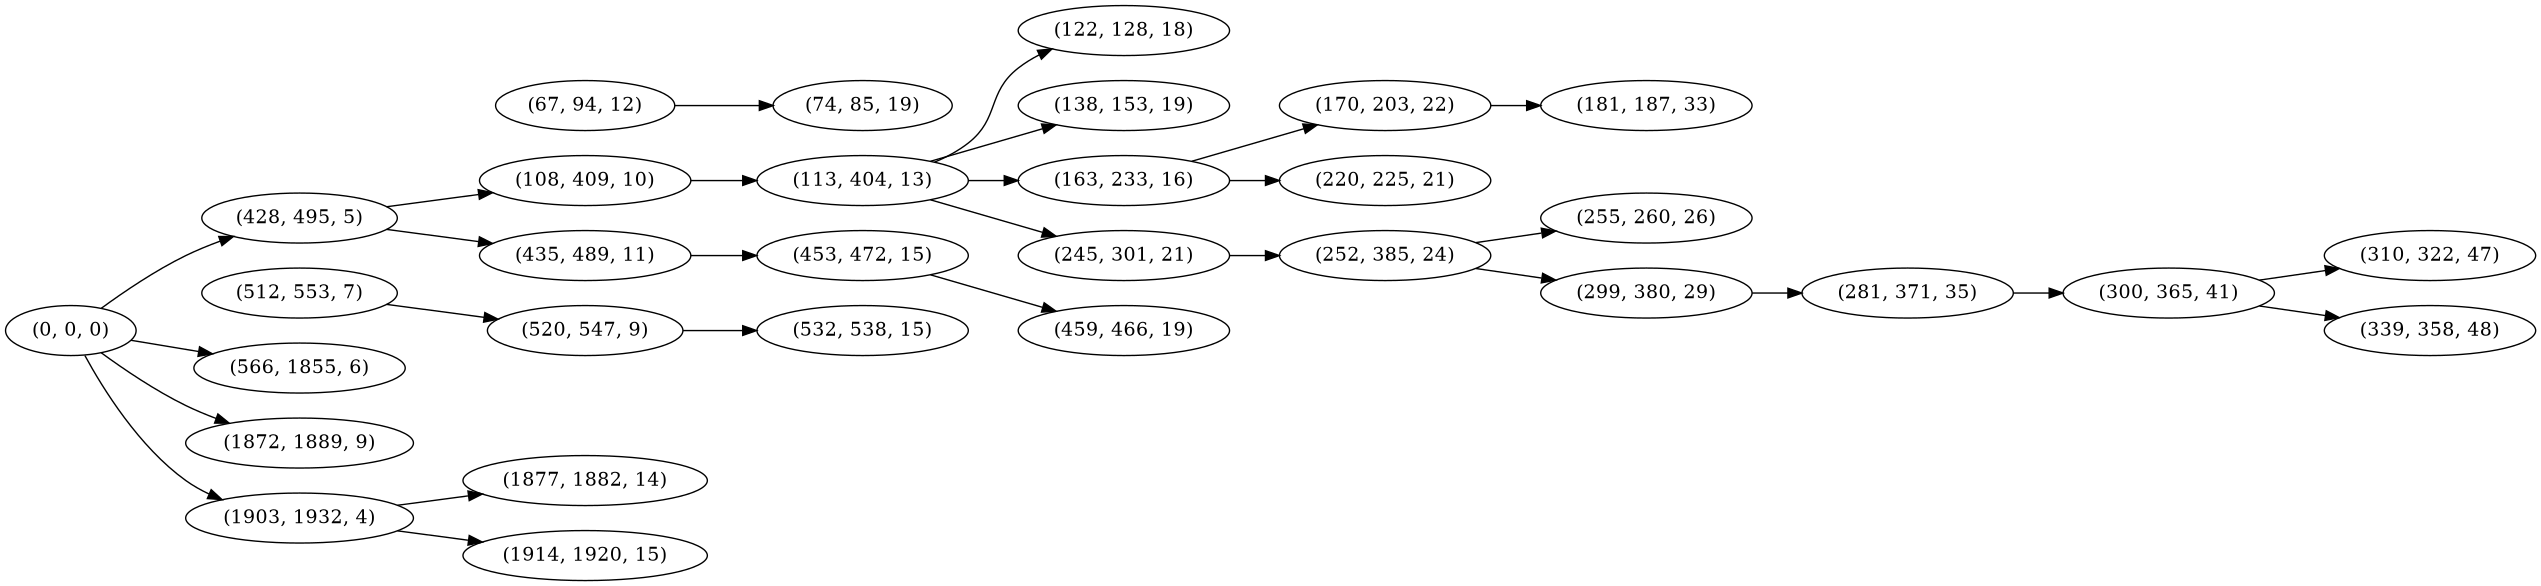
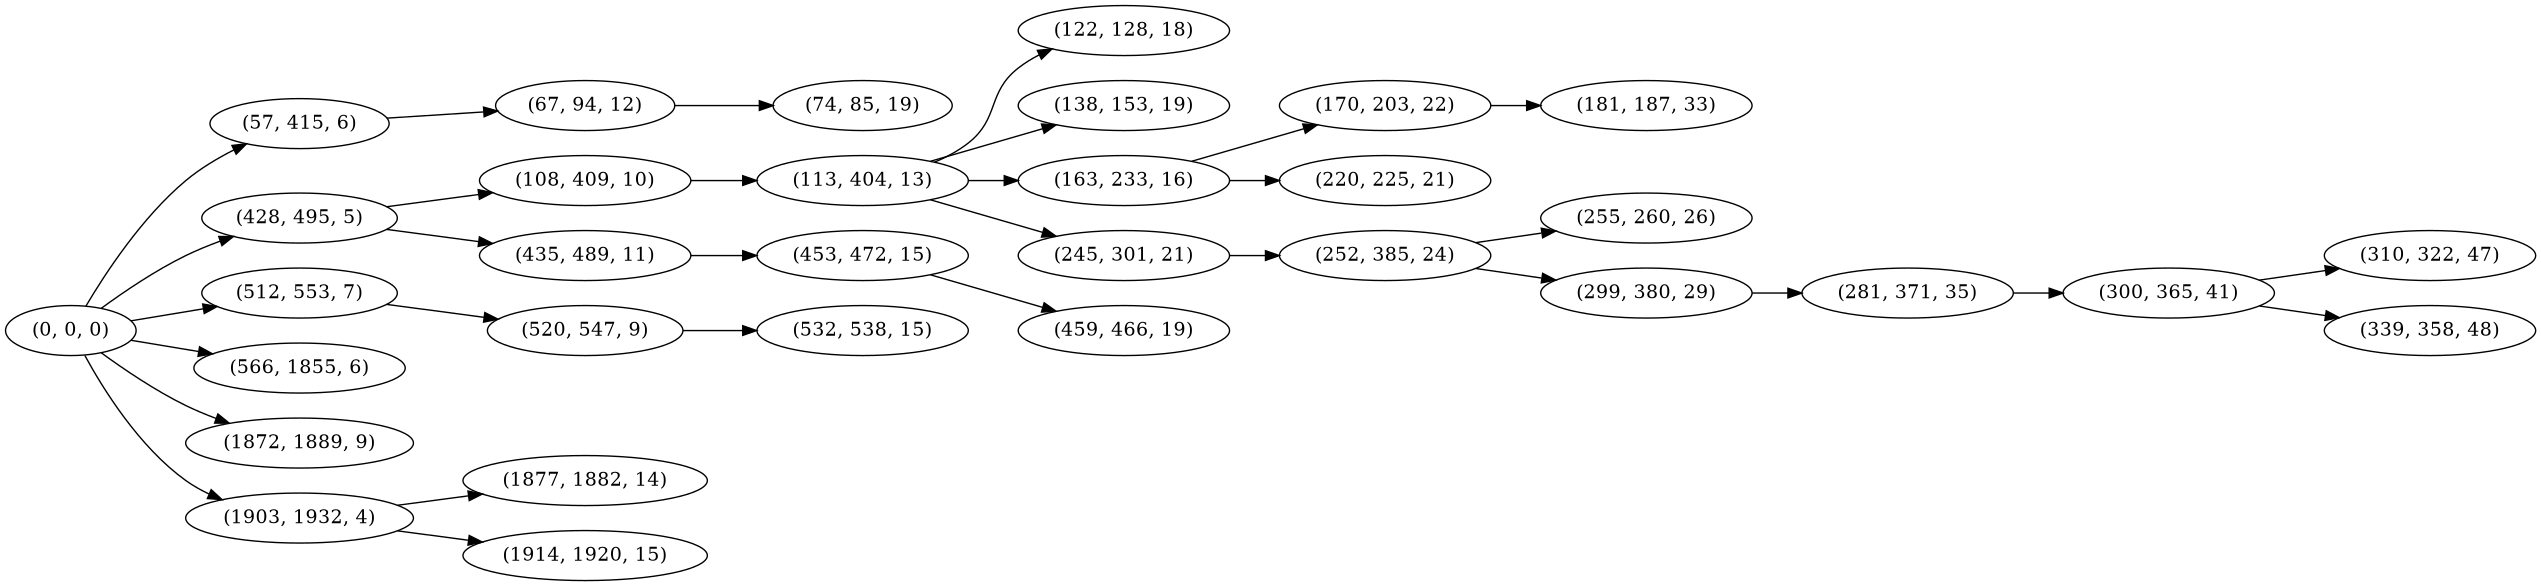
none -> (300, 124)
none -> (167, 315)
